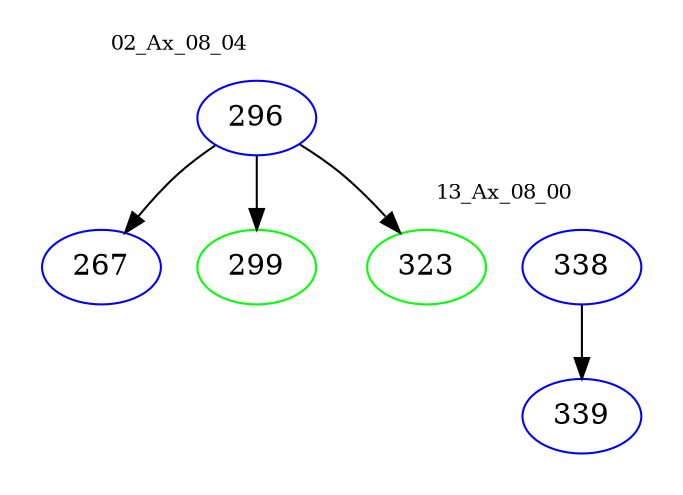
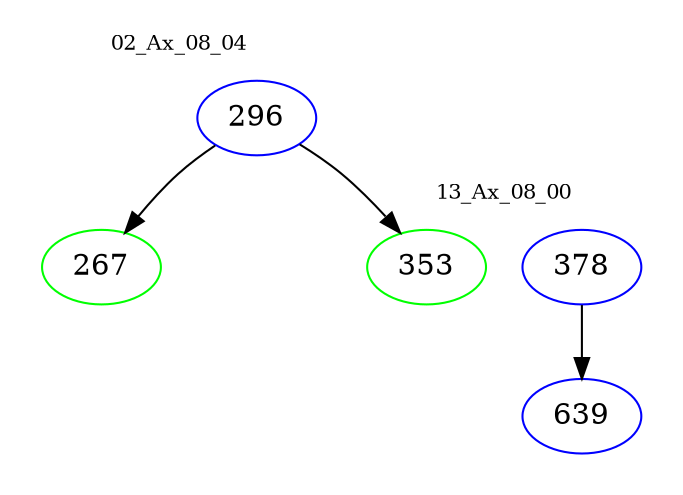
(101, 267) -> (101, 267)
(257, 267) -> none
(427, 267) -> (427, 267)
(582, 267) -> (582, 267)
(582, 416) -> (582, 416)
